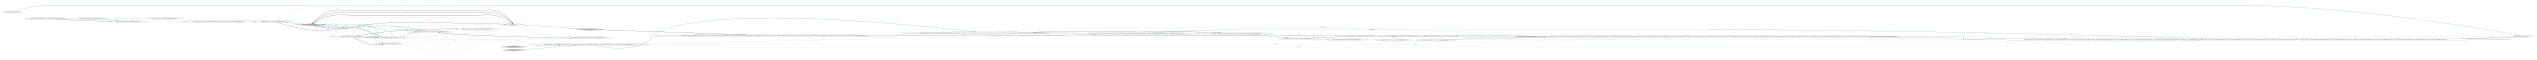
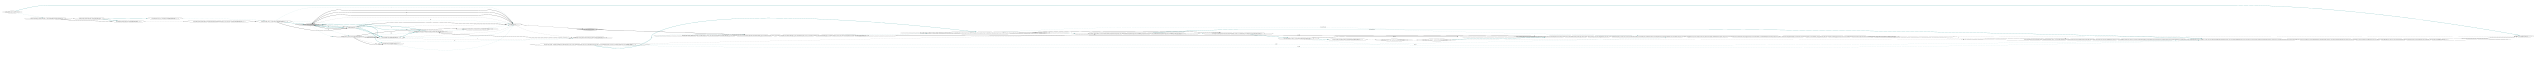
(514, 47) -> none
(514, 50) -> none
